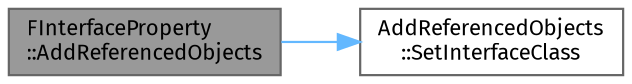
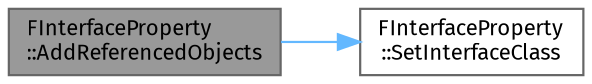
(492, 42) -> (472, 42)
